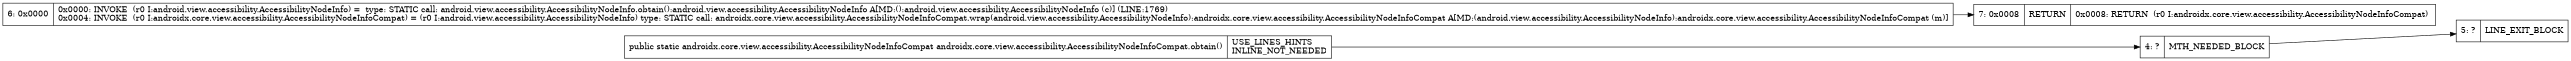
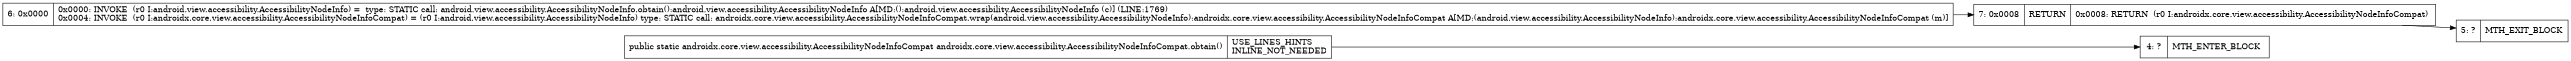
(2524, 31) -> (2524, 31)
(2360, 39) -> (2426, 26)
(2217, 47) -> (2216, 47)
